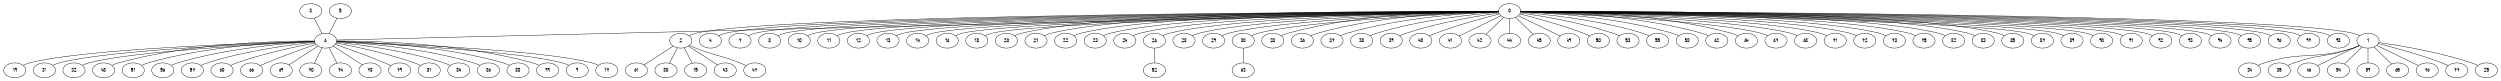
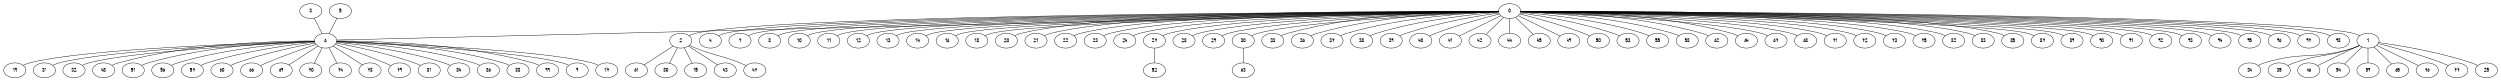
(1154, 41) -> (1154, 41)
